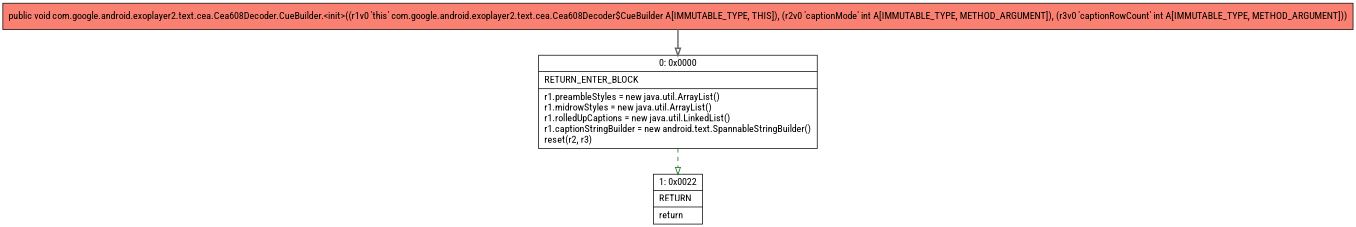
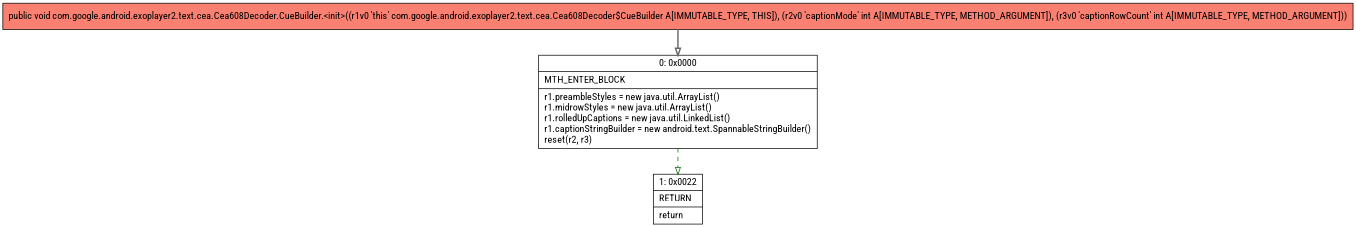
(592, 80) -> (585, 80)
